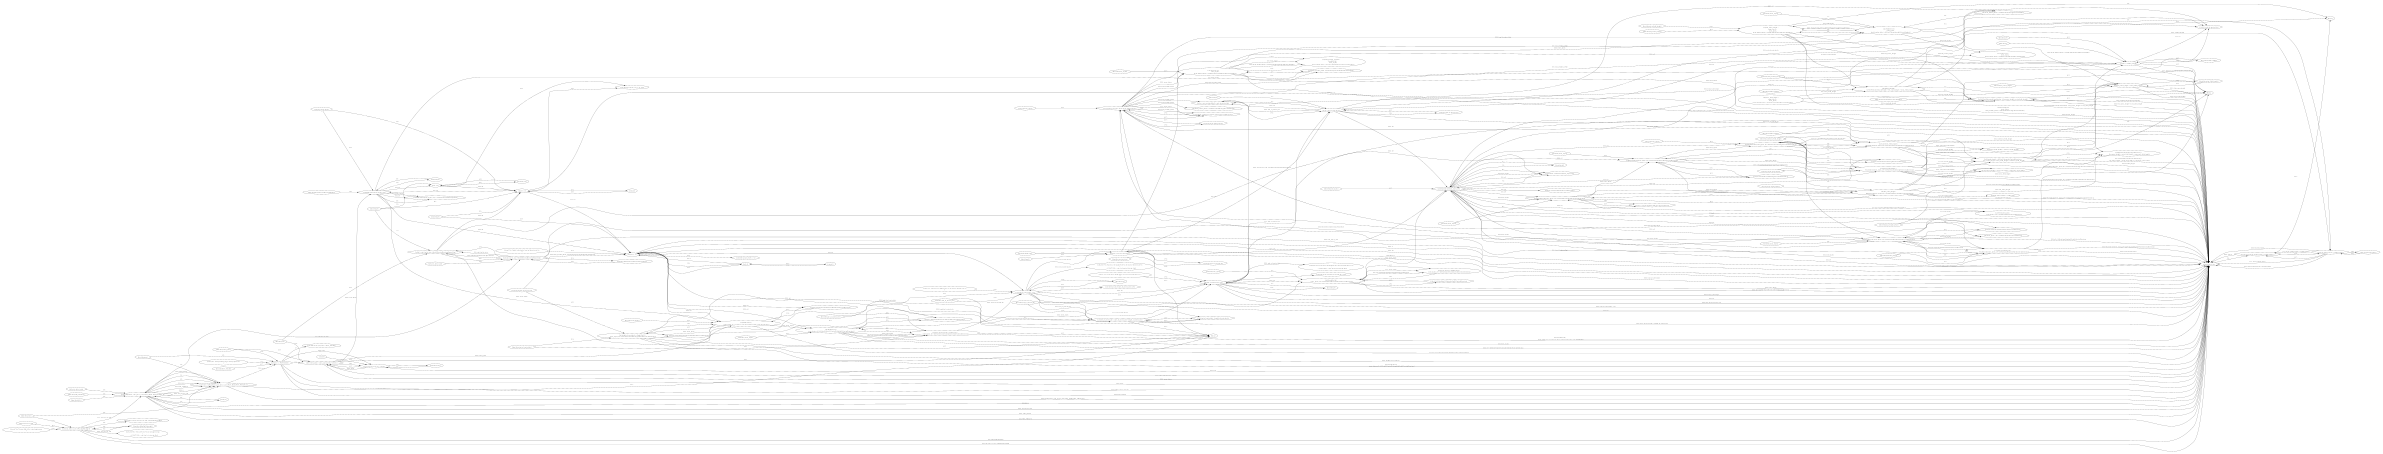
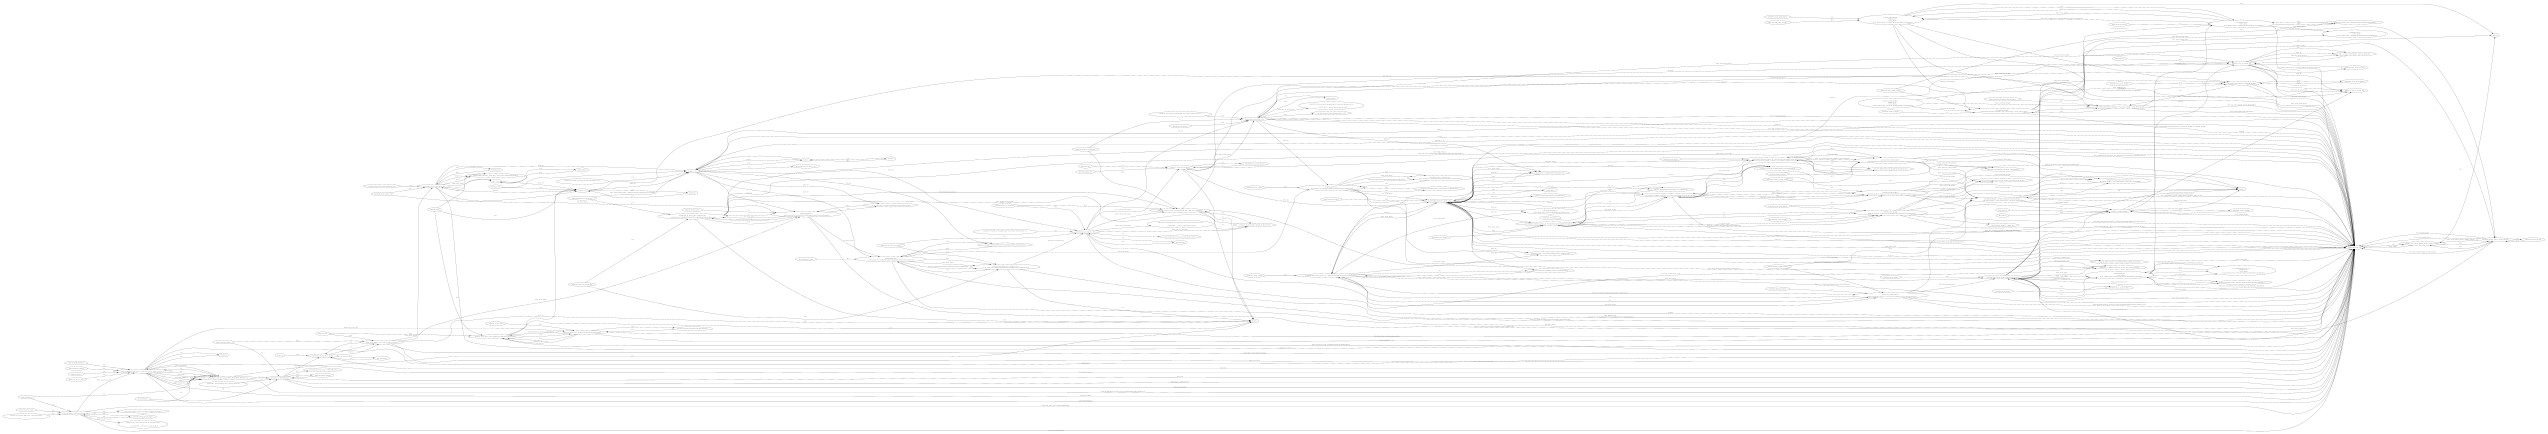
(2178, 71) -> (2242, 214)
(632, 87) -> none
(1162, 101) -> (2257, 339)
(296, 363) -> (299, 375)
none -> (76, 368)
